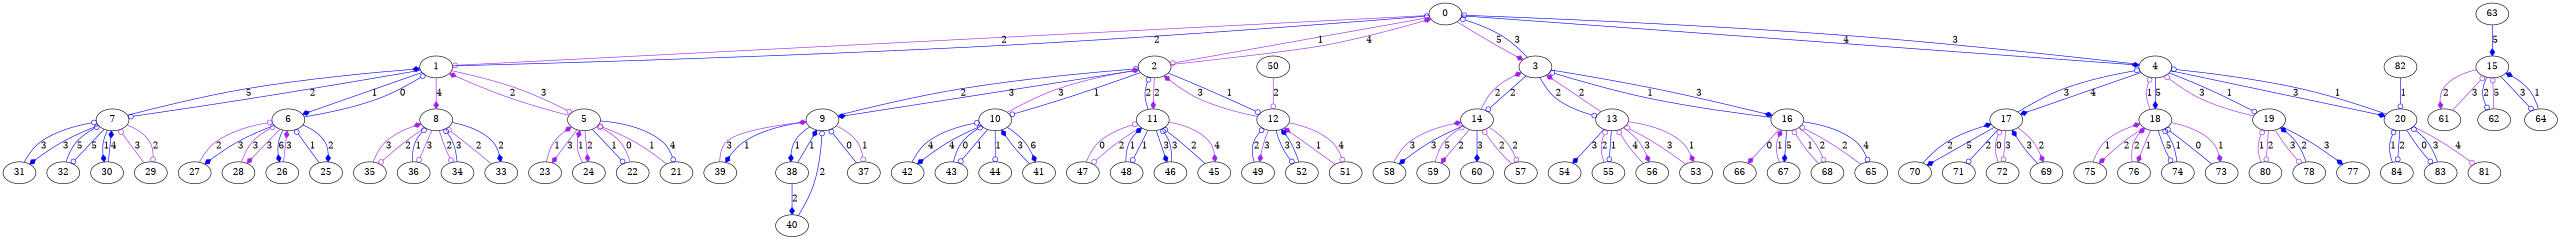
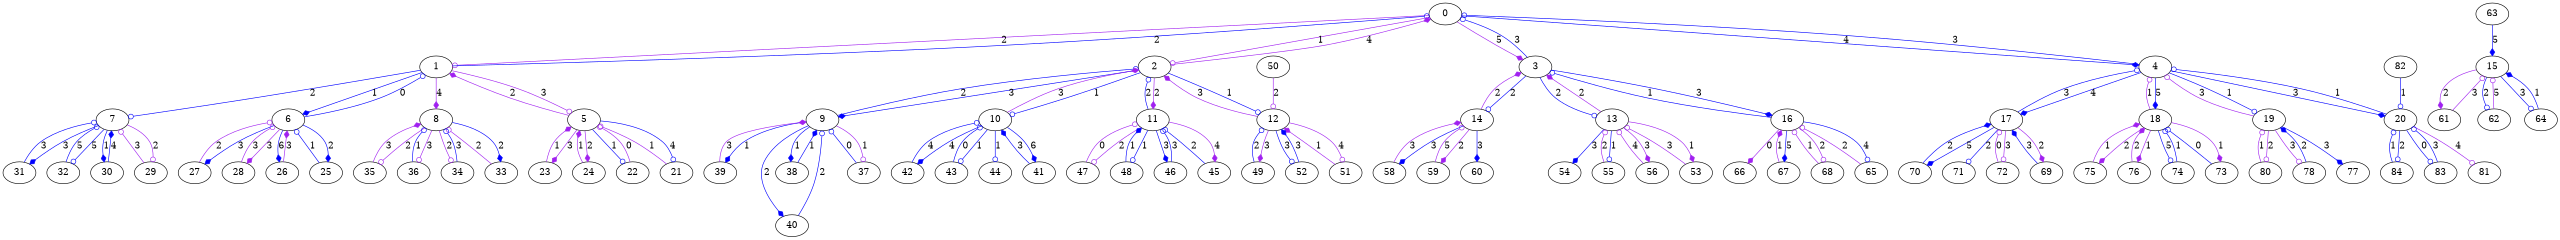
(269, 85) -> none
(1521, 173) -> none
(792, 196) -> (765, 160)
